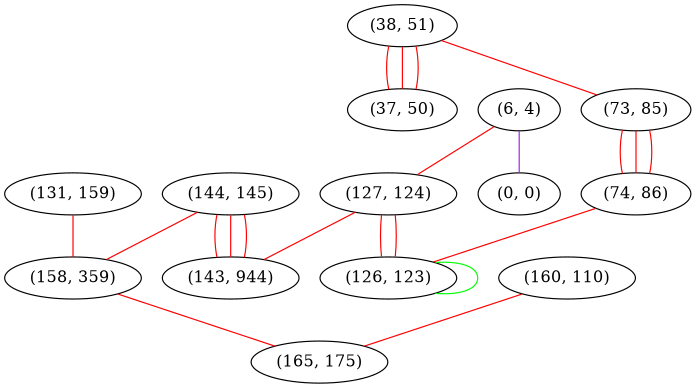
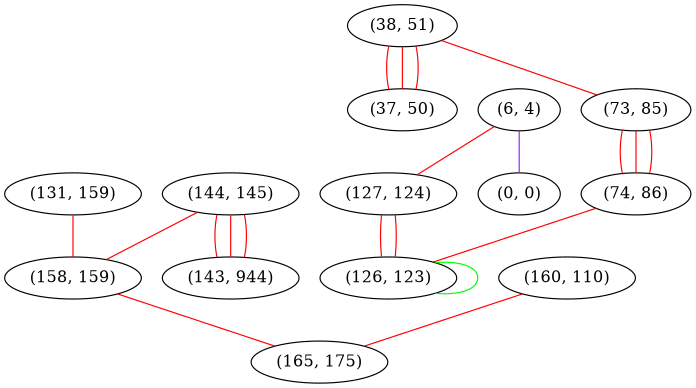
(310, 236) -> none
(73, 278) -> (73, 278)
